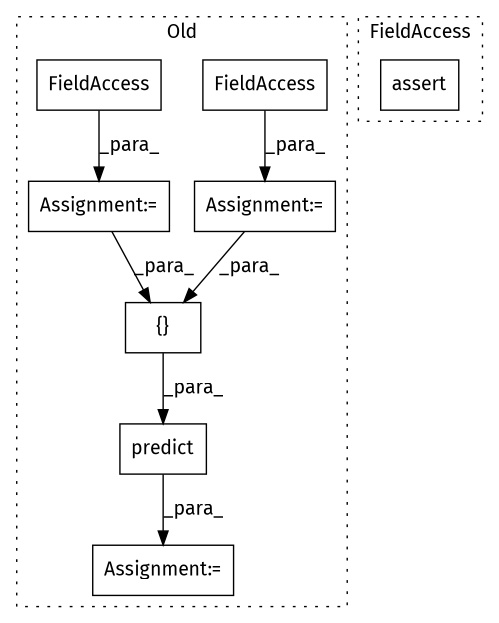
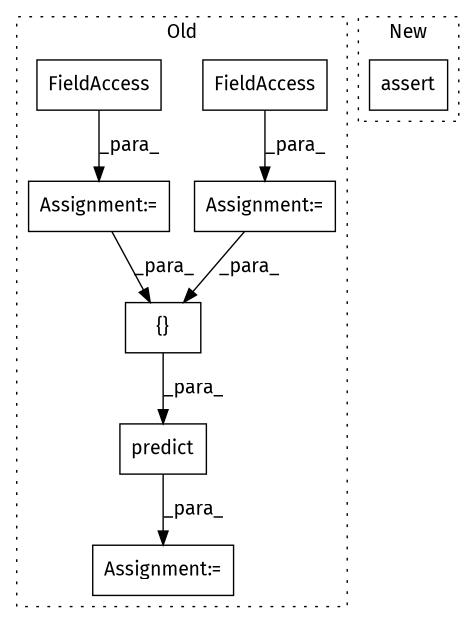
(420, 33) -> (409, 33)
